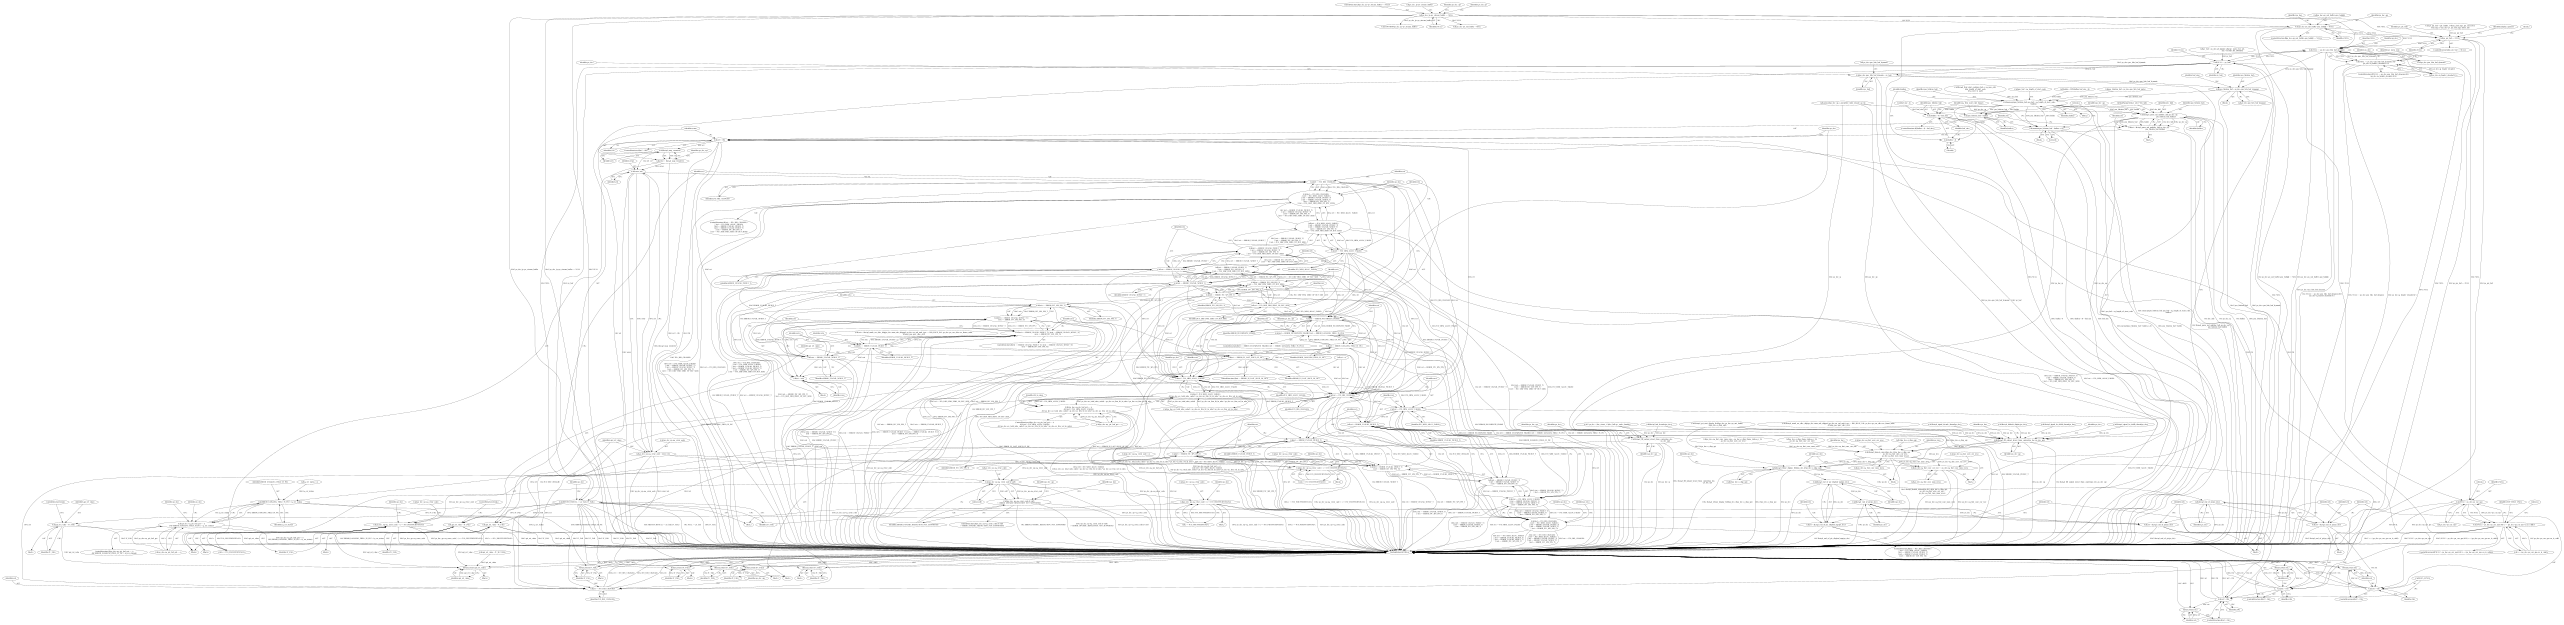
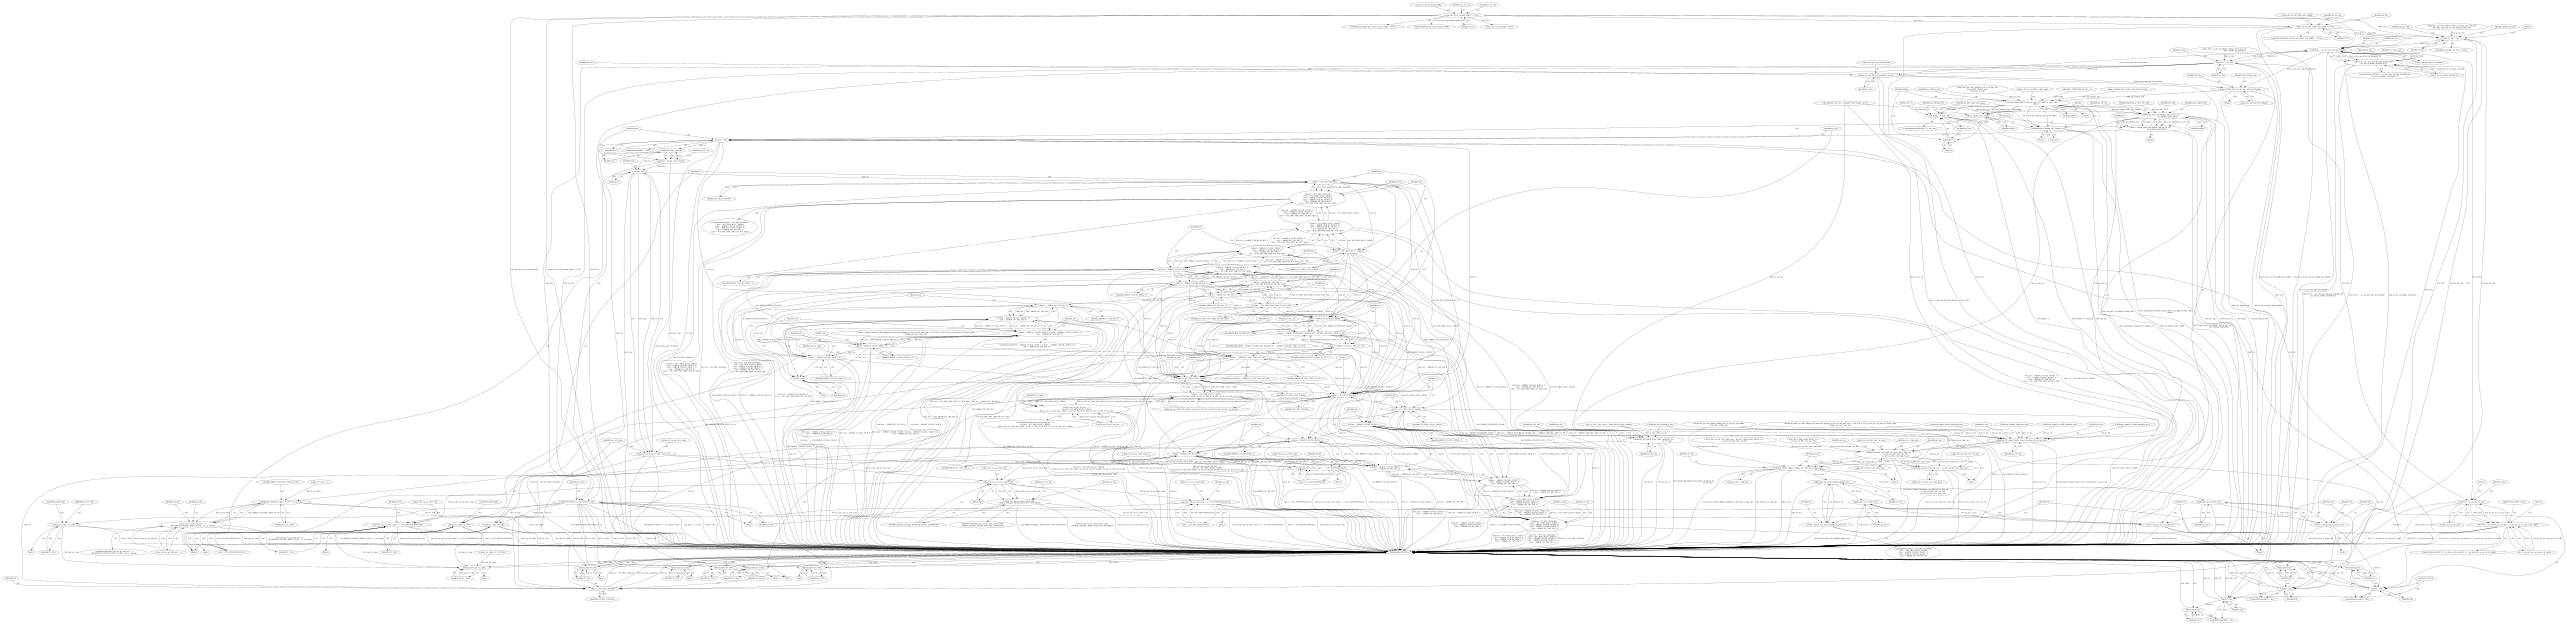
(1401, 10) -> (1418, 21)
